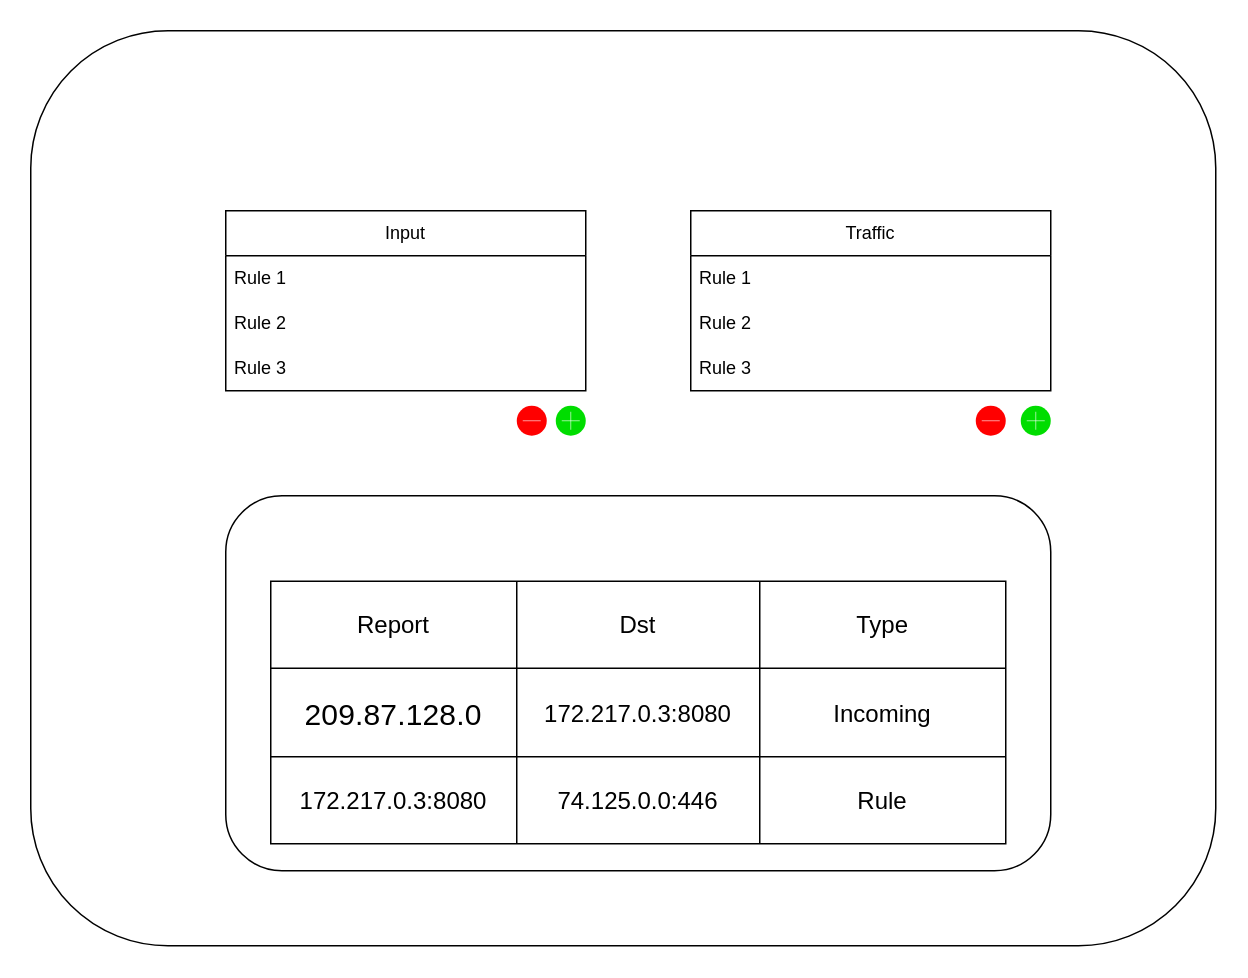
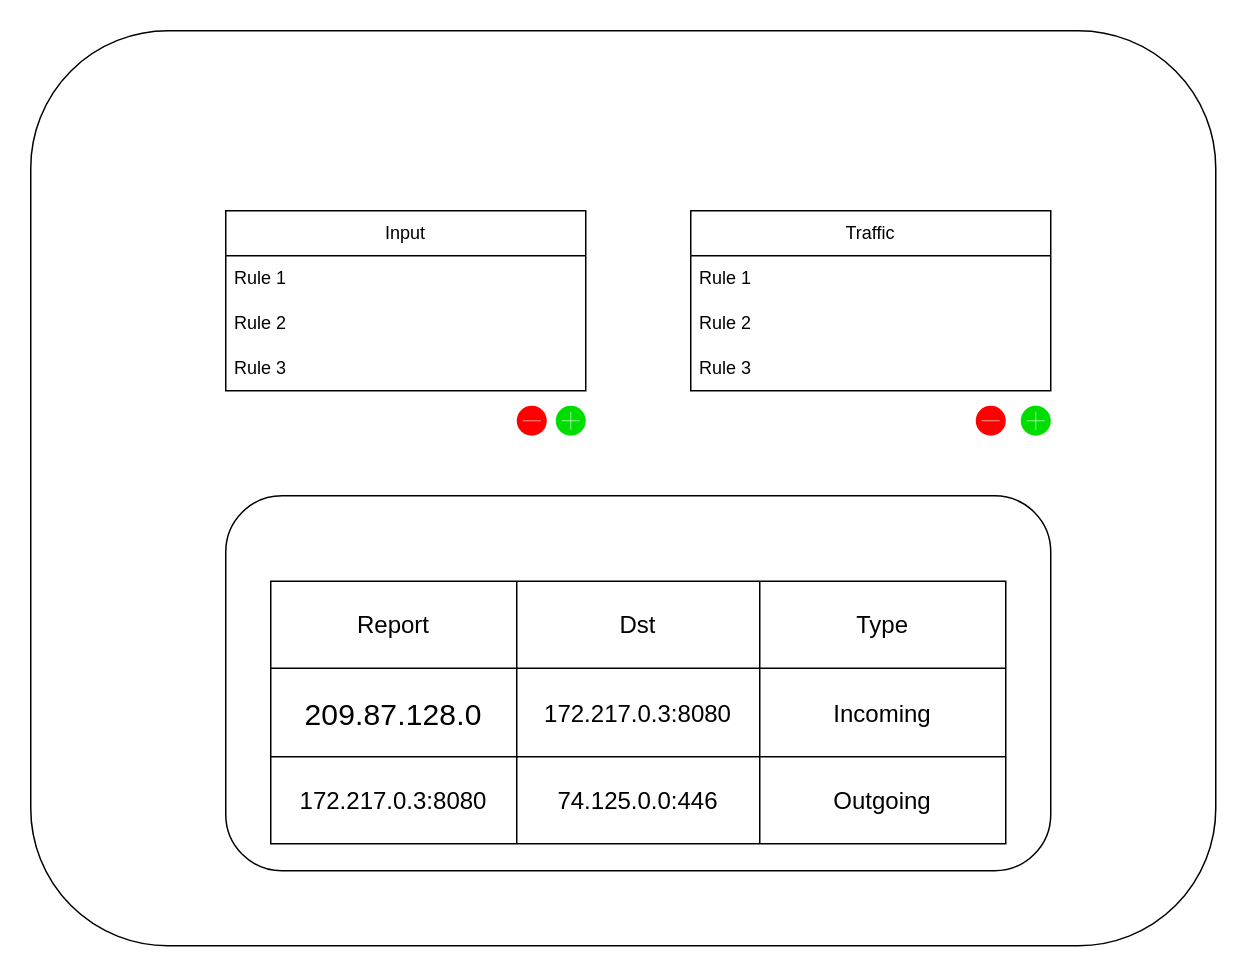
(883, 800) -> (883, 800)
